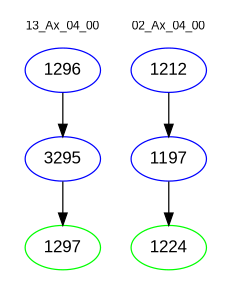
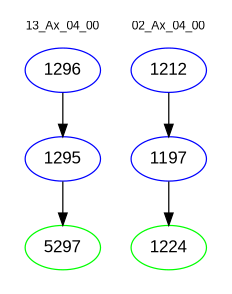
(63, 159) -> (63, 159)
(63, 248) -> (63, 248)
